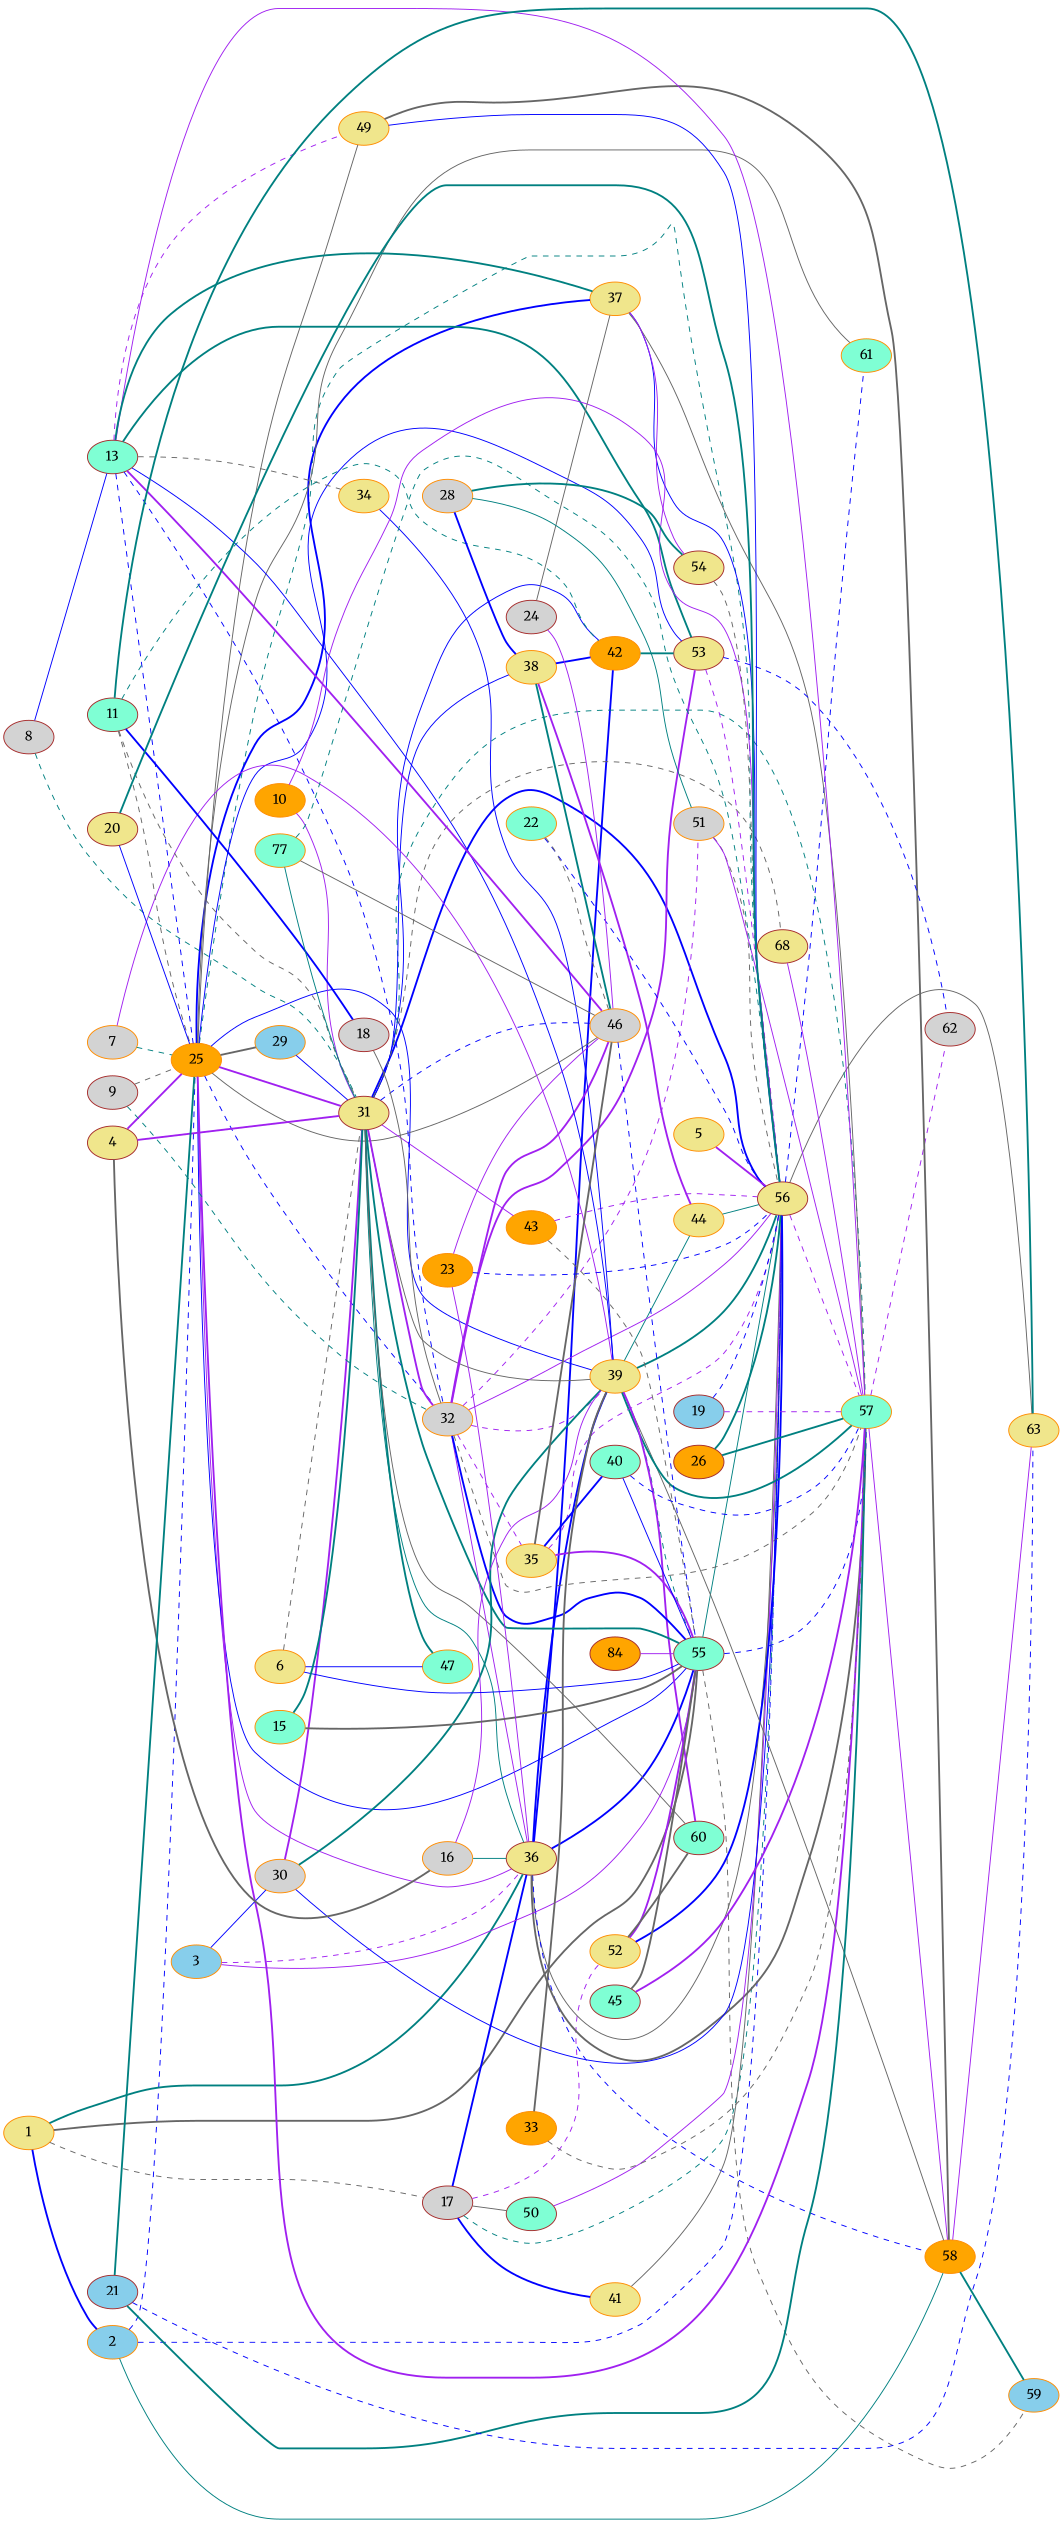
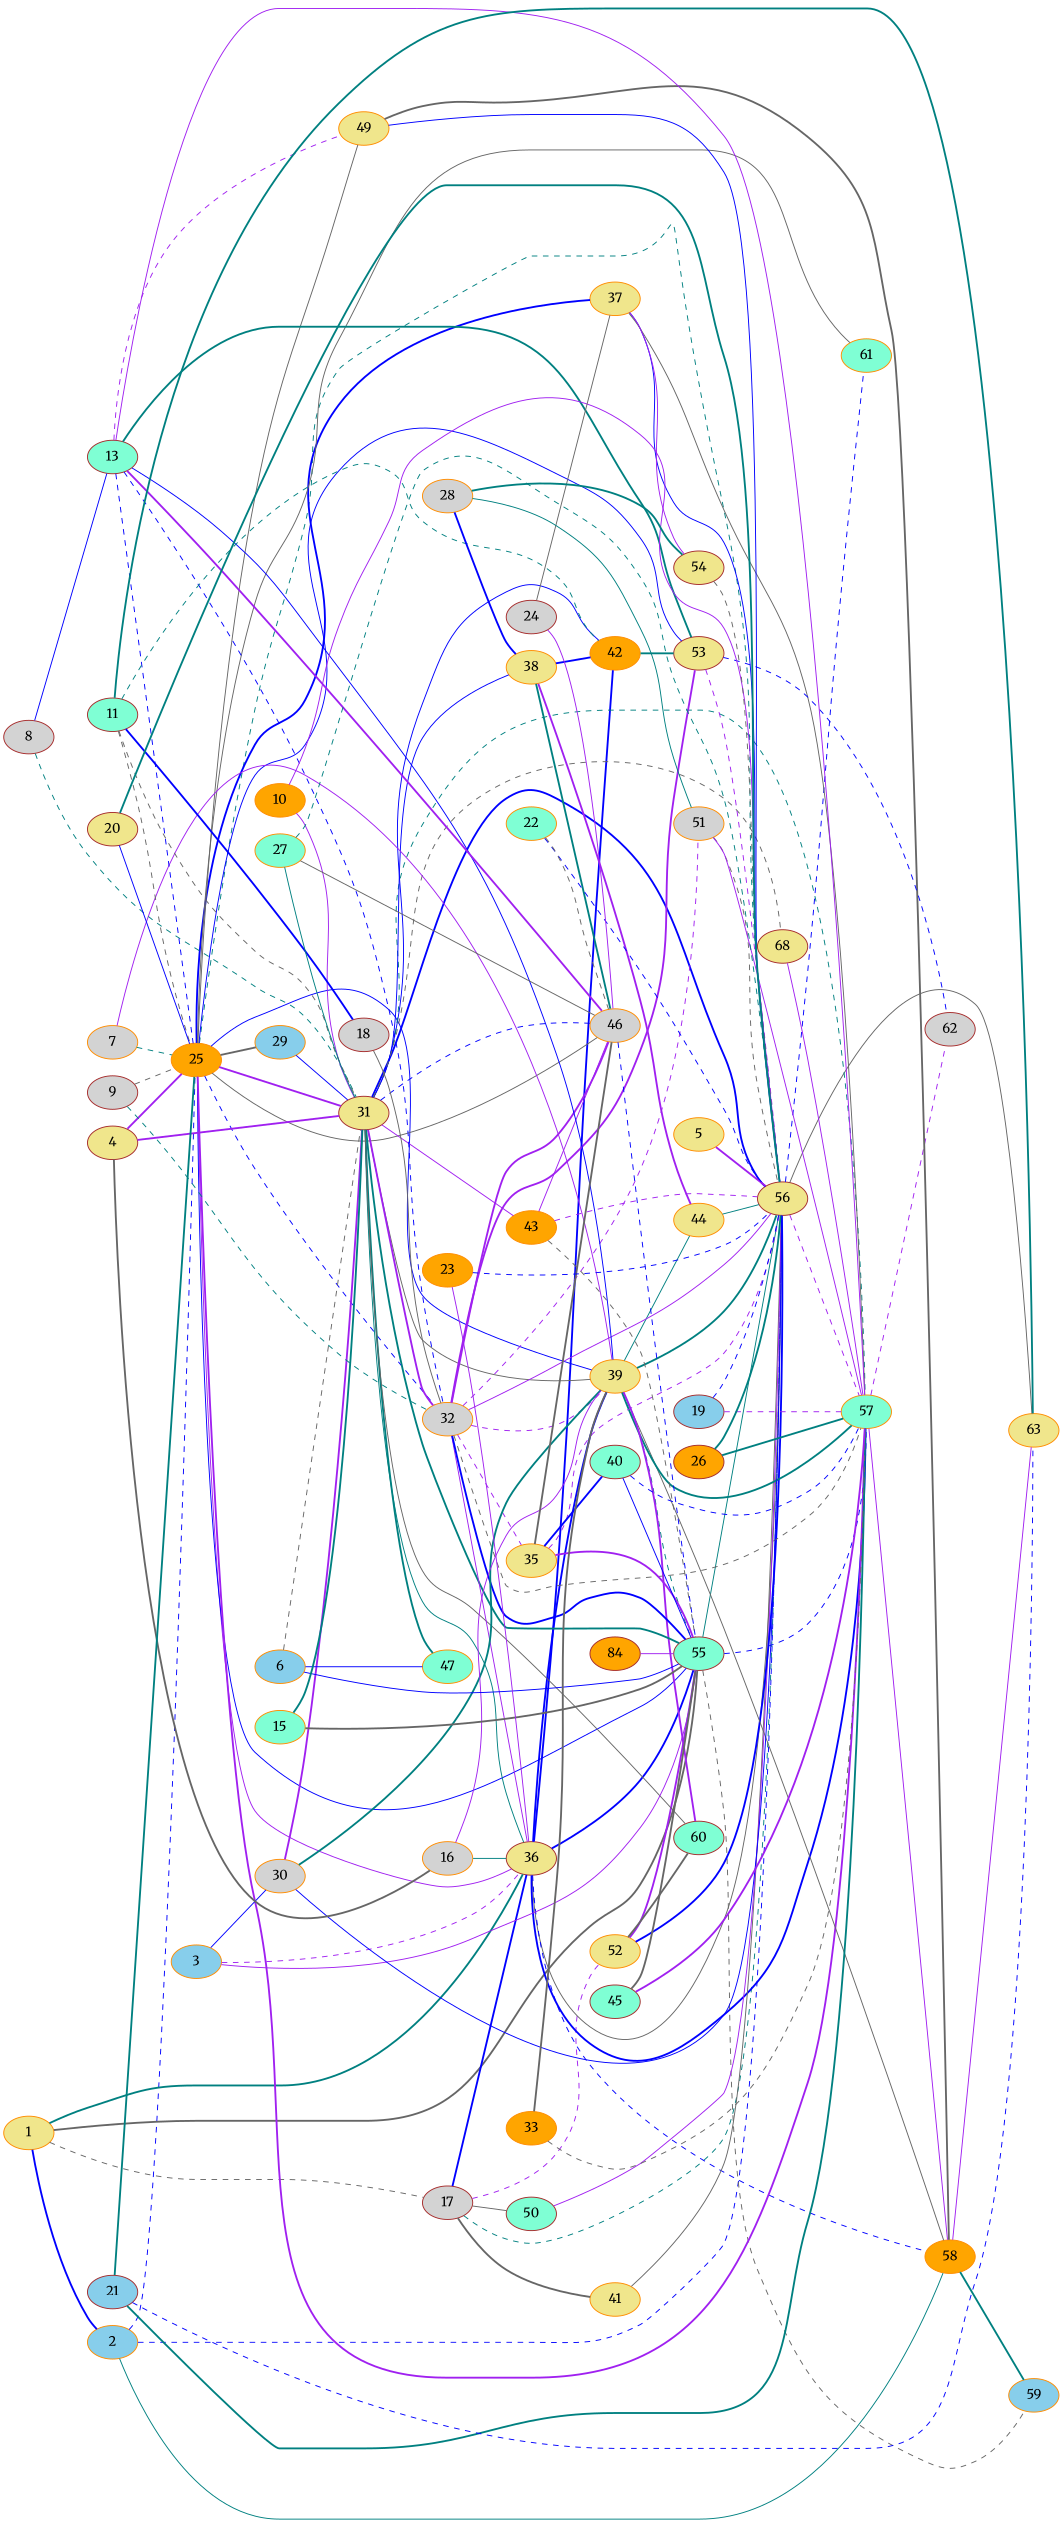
(307, 259) -> none
(364, 496) -> none
(280, 851) -> (280, 851)
(508, 1134) -> (571, 1131)
(280, 1667) -> (280, 1667)
(797, 1898) -> (797, 1898)
(514, 2274) -> (514, 2274)
